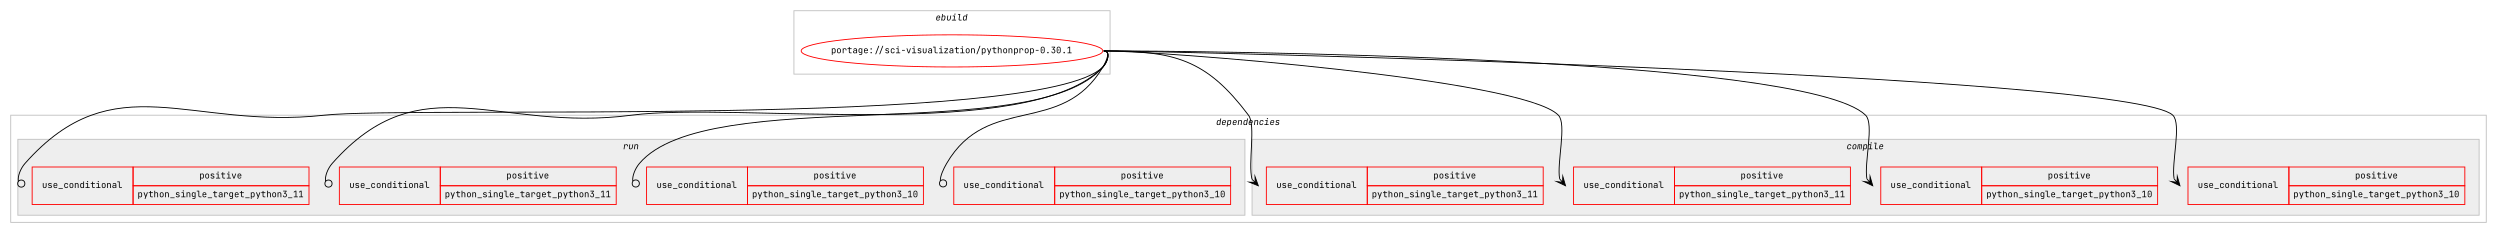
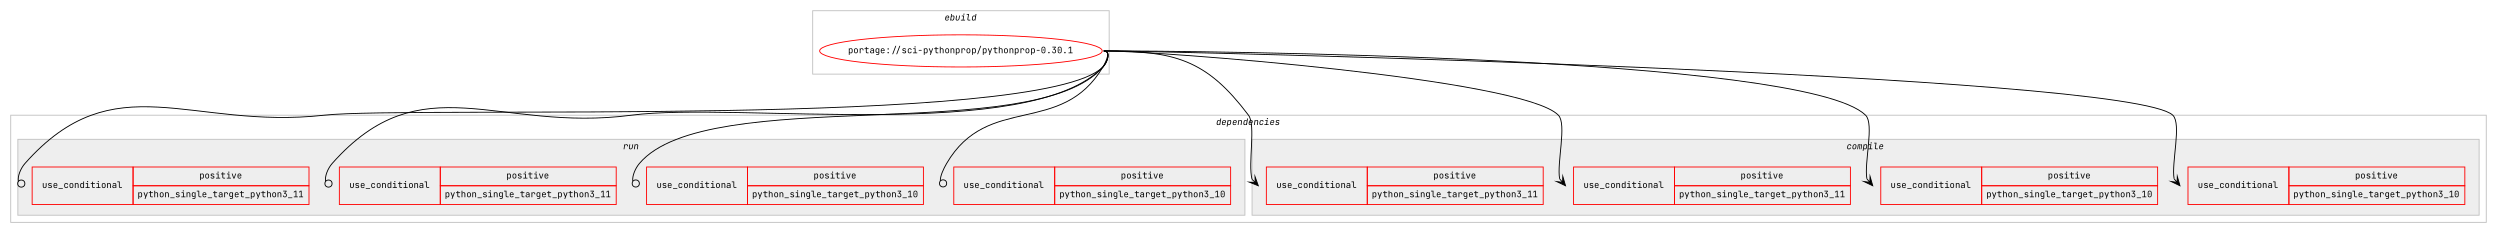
(952, 51) -> (961, 51)
